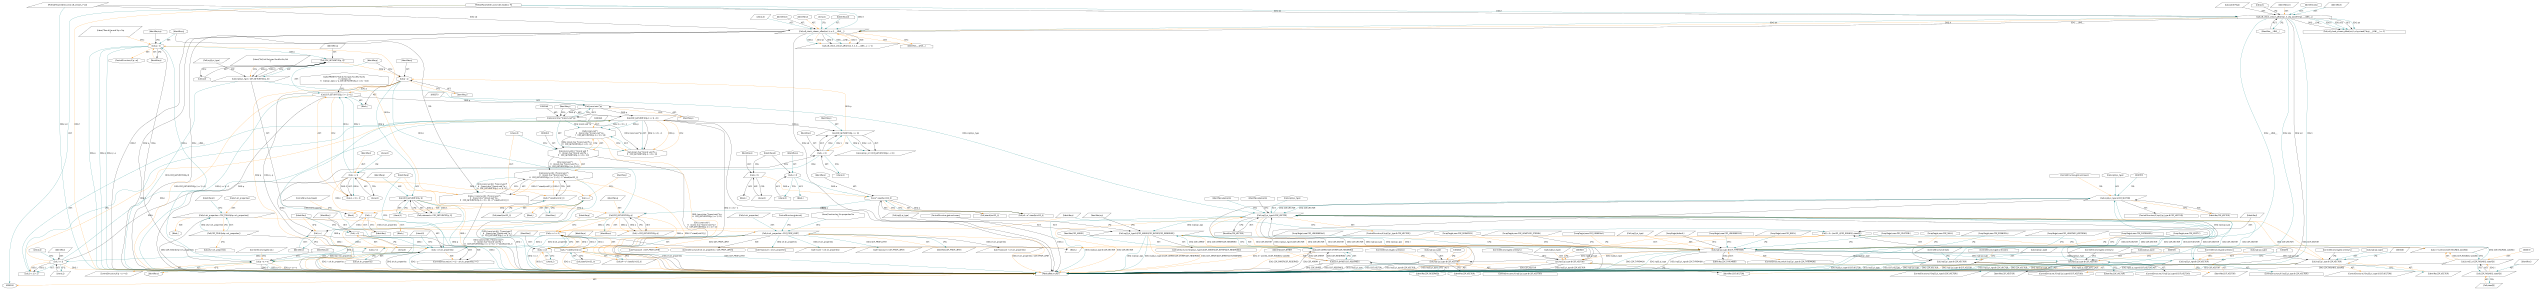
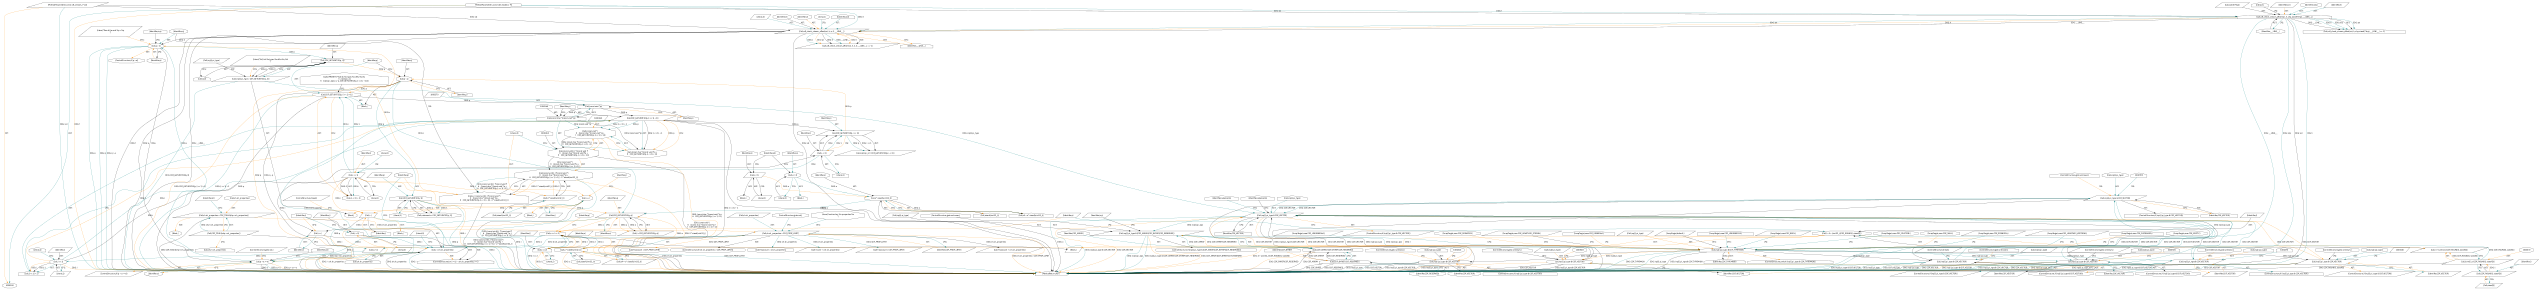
none -> (473, 34)
(527, 280) -> (4, 130)
